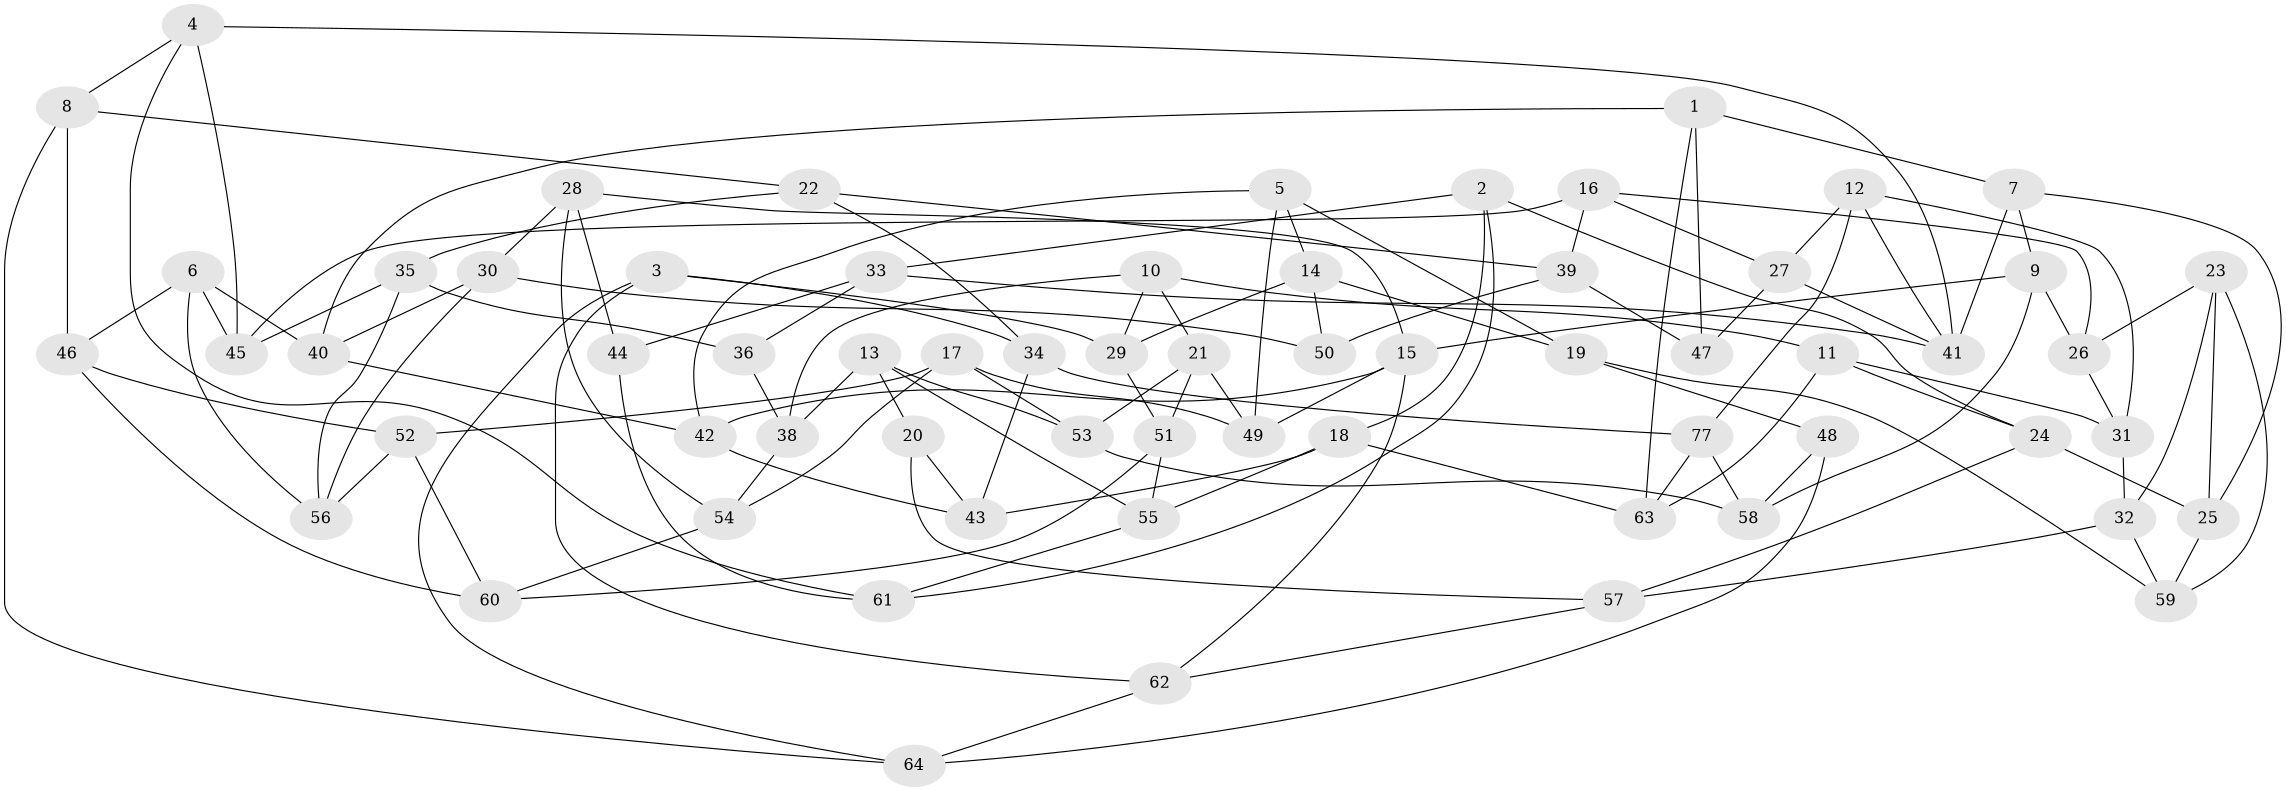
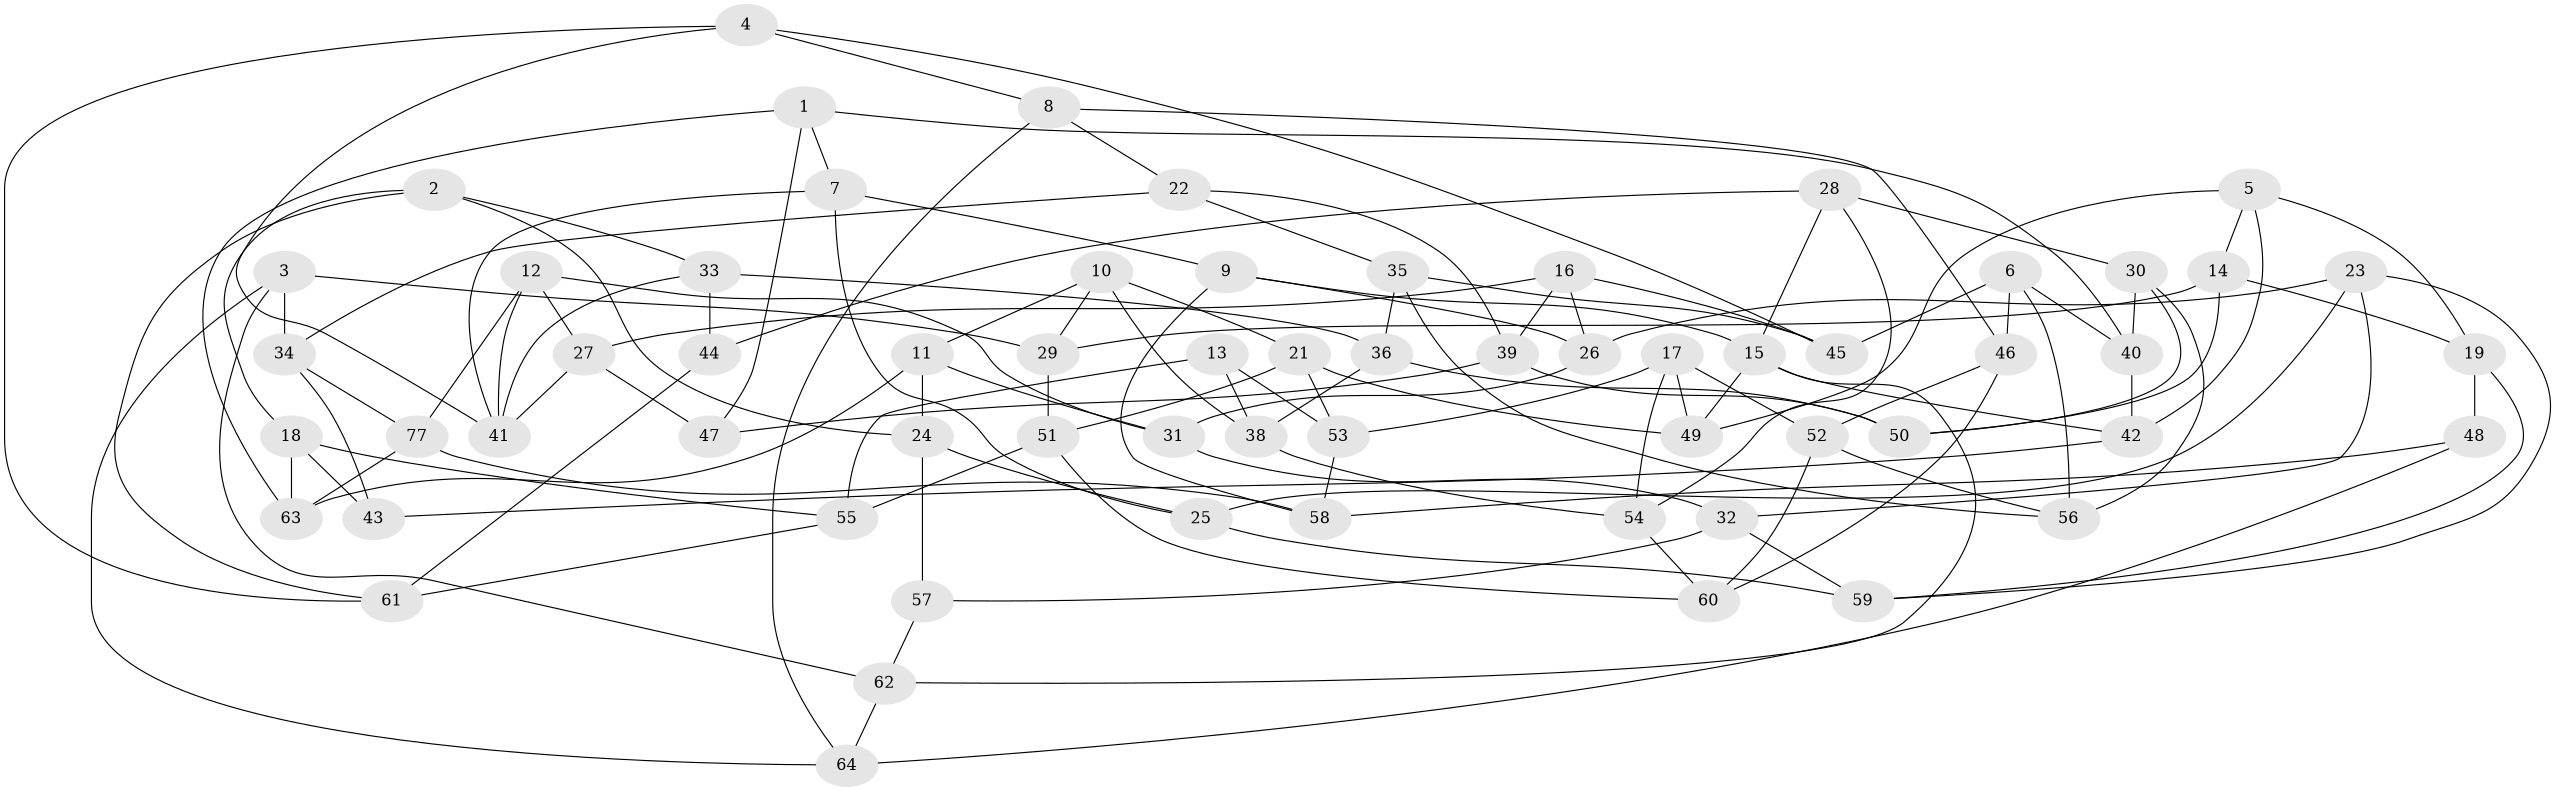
none -> (1562, 386)
(913, 437) -> none
